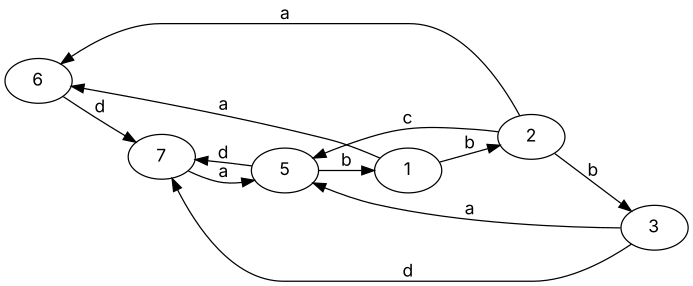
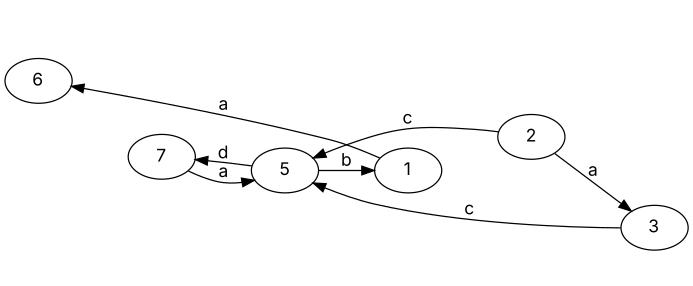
(312, 24) -> none
(94, 117) -> none
(464, 155) -> none
(593, 171) -> (593, 171)
(470, 210) -> (470, 210)
(388, 281) -> none
